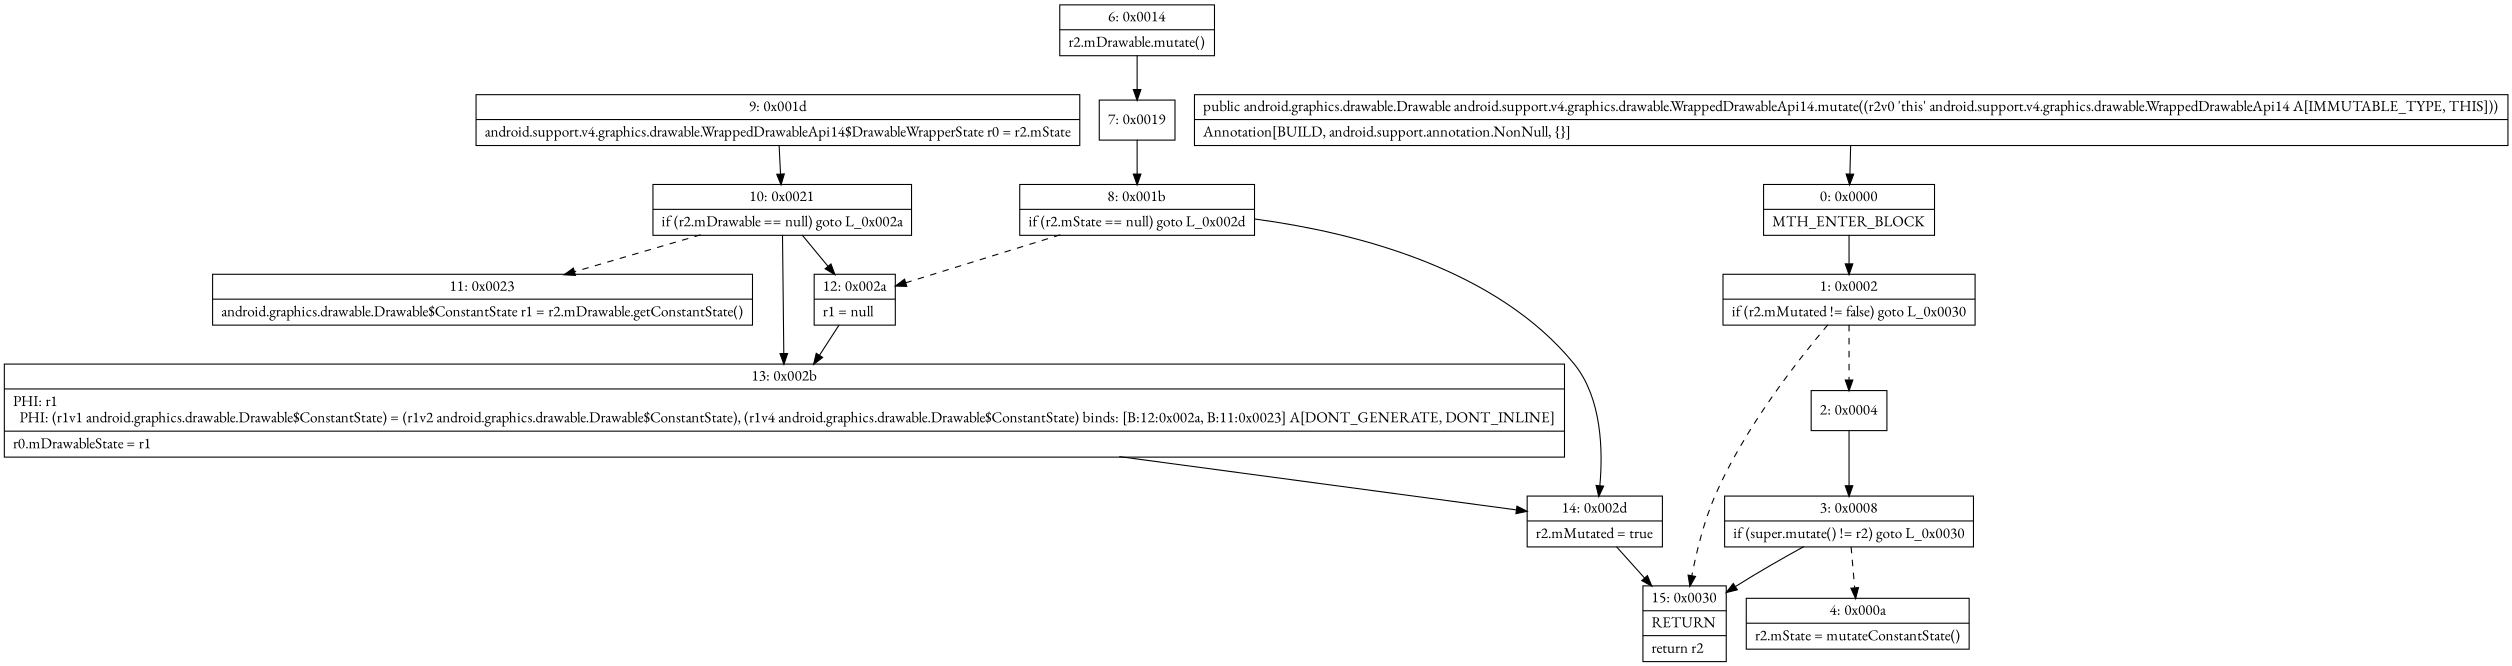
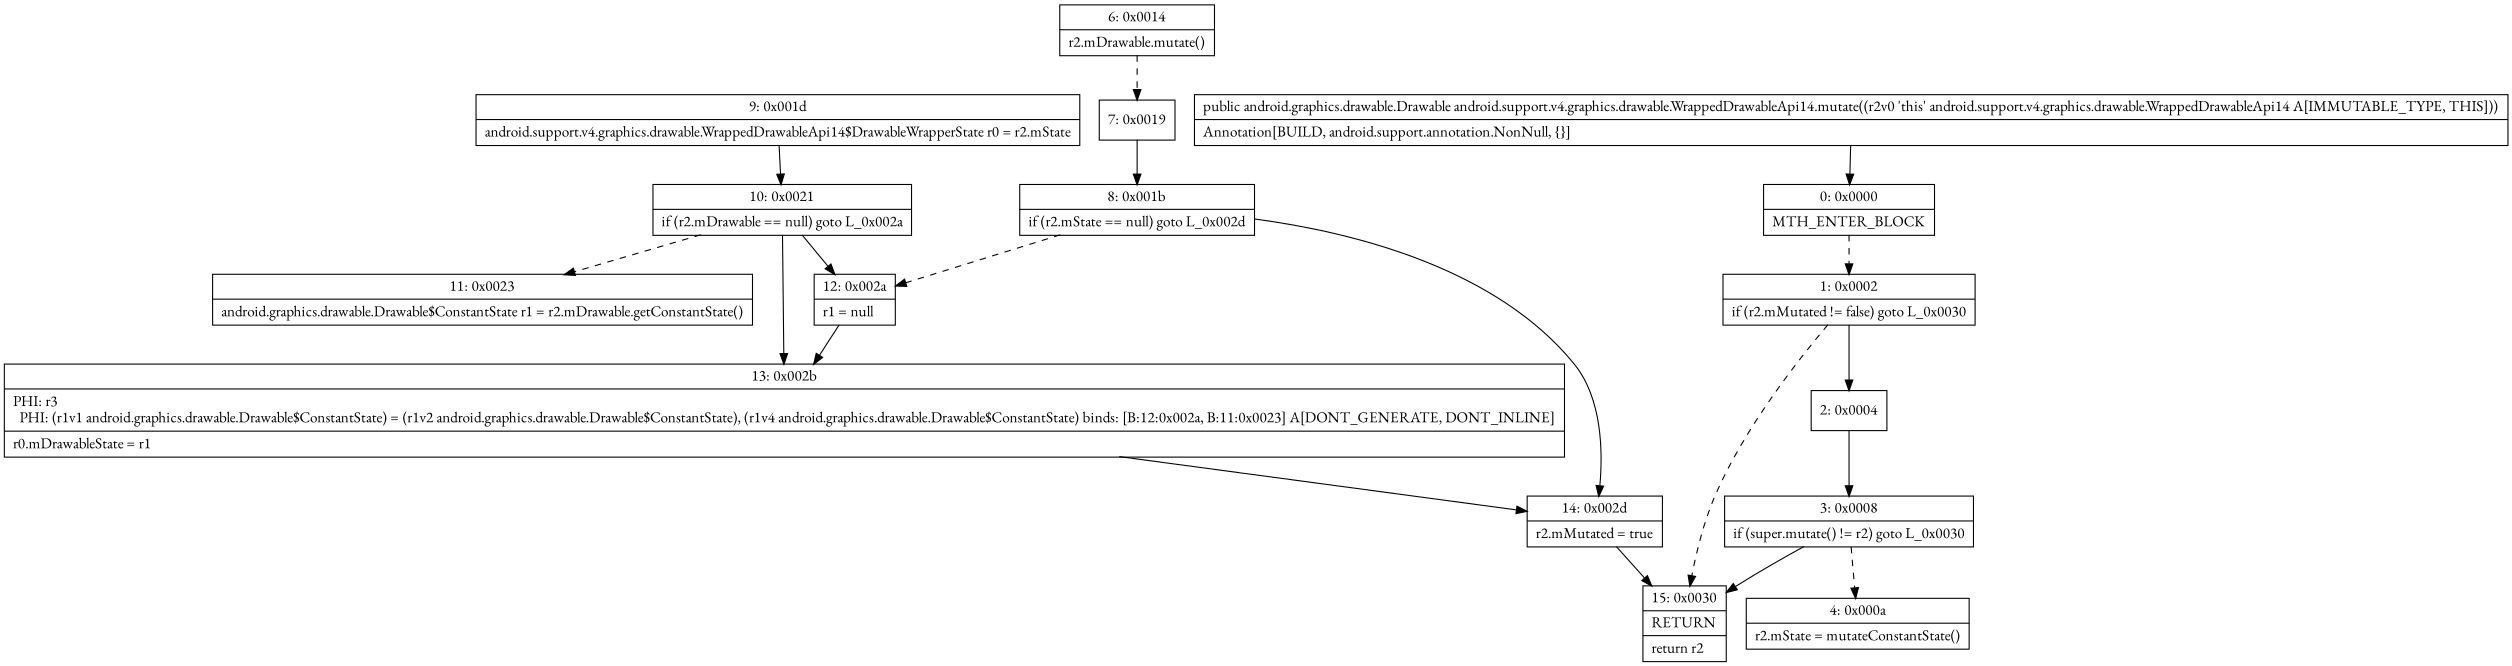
(1137, 72) -> (1137, 72)
(1849, 249) -> (1849, 249)
(1849, 352) -> (1849, 352)
(37, 401) -> (37, 401)
